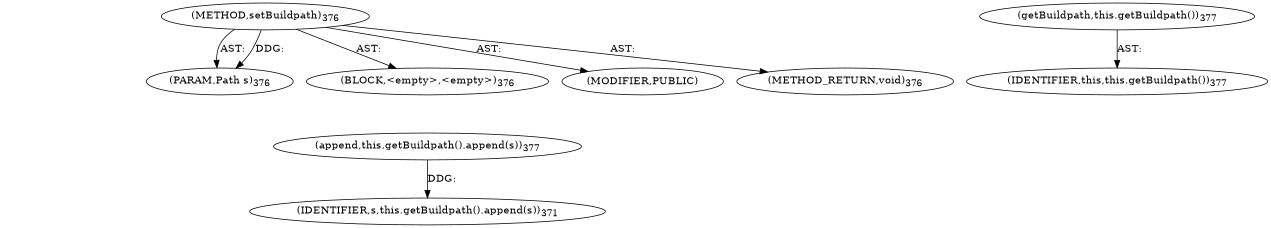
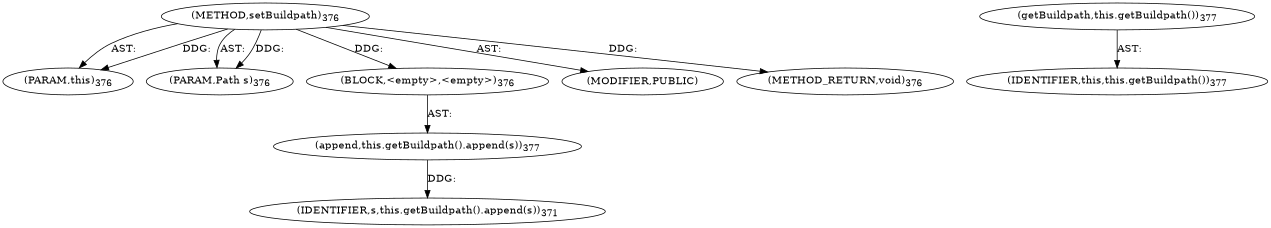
(371, 49) -> (371, 49)
(625, 49) -> (625, 49)
none -> (68, 81)
none -> (427, 110)
